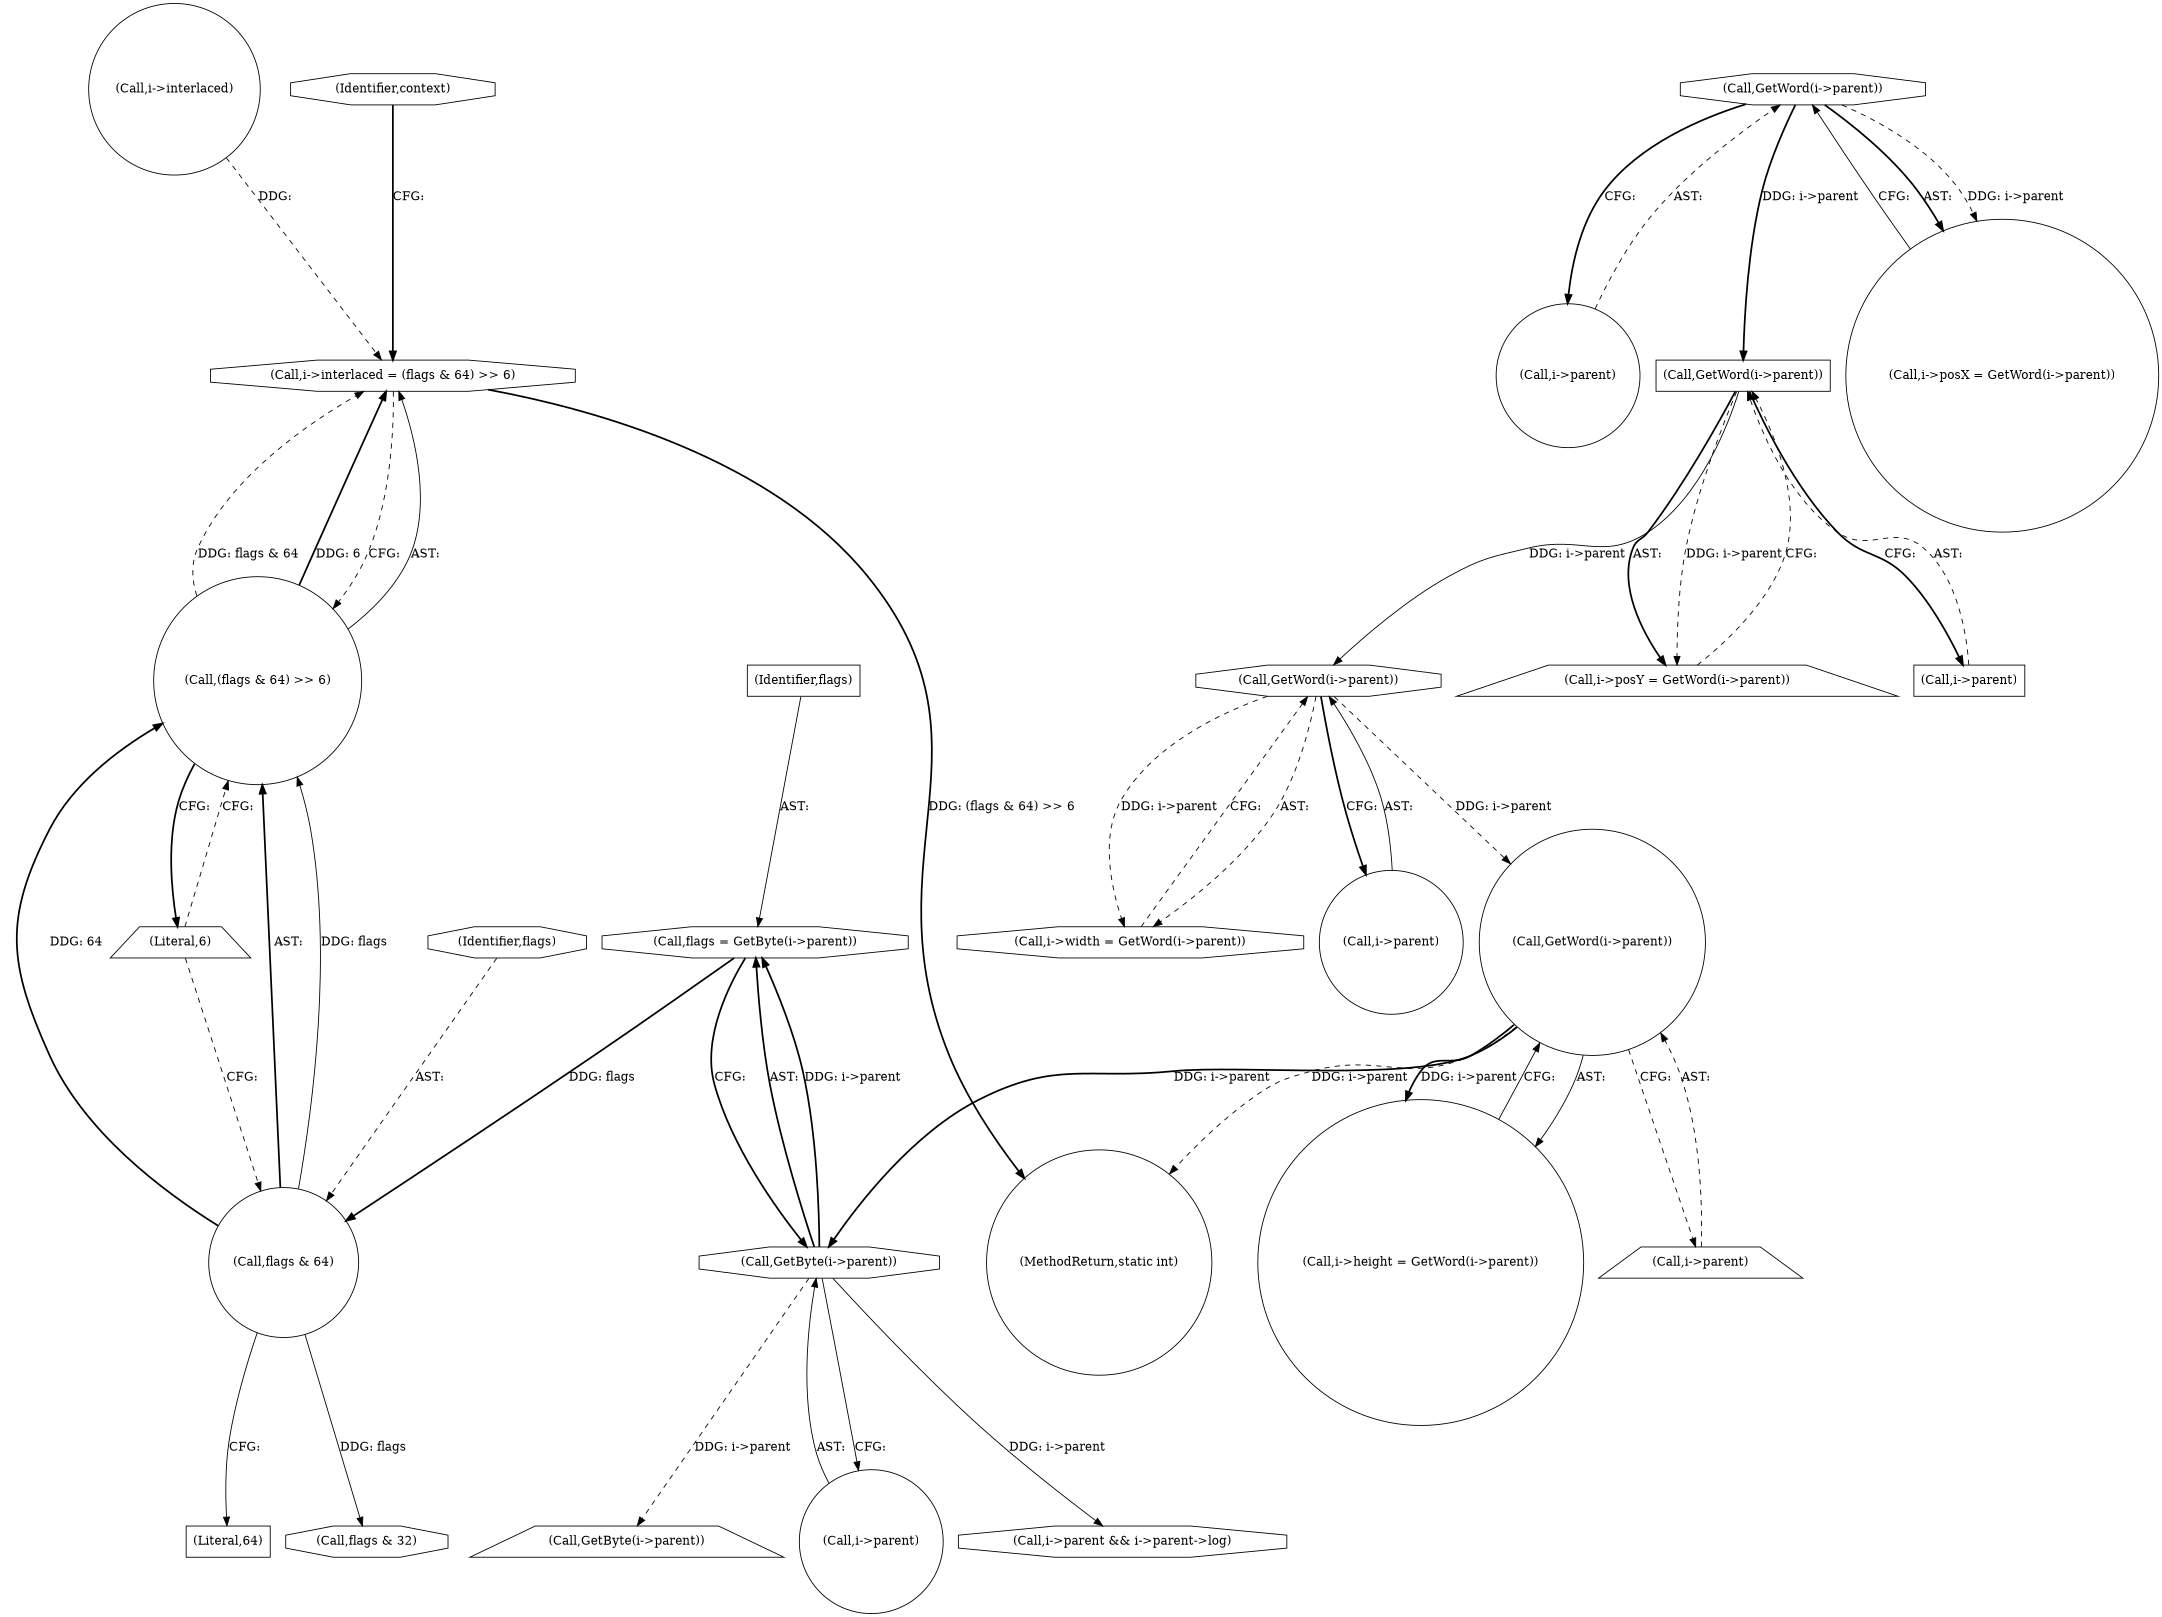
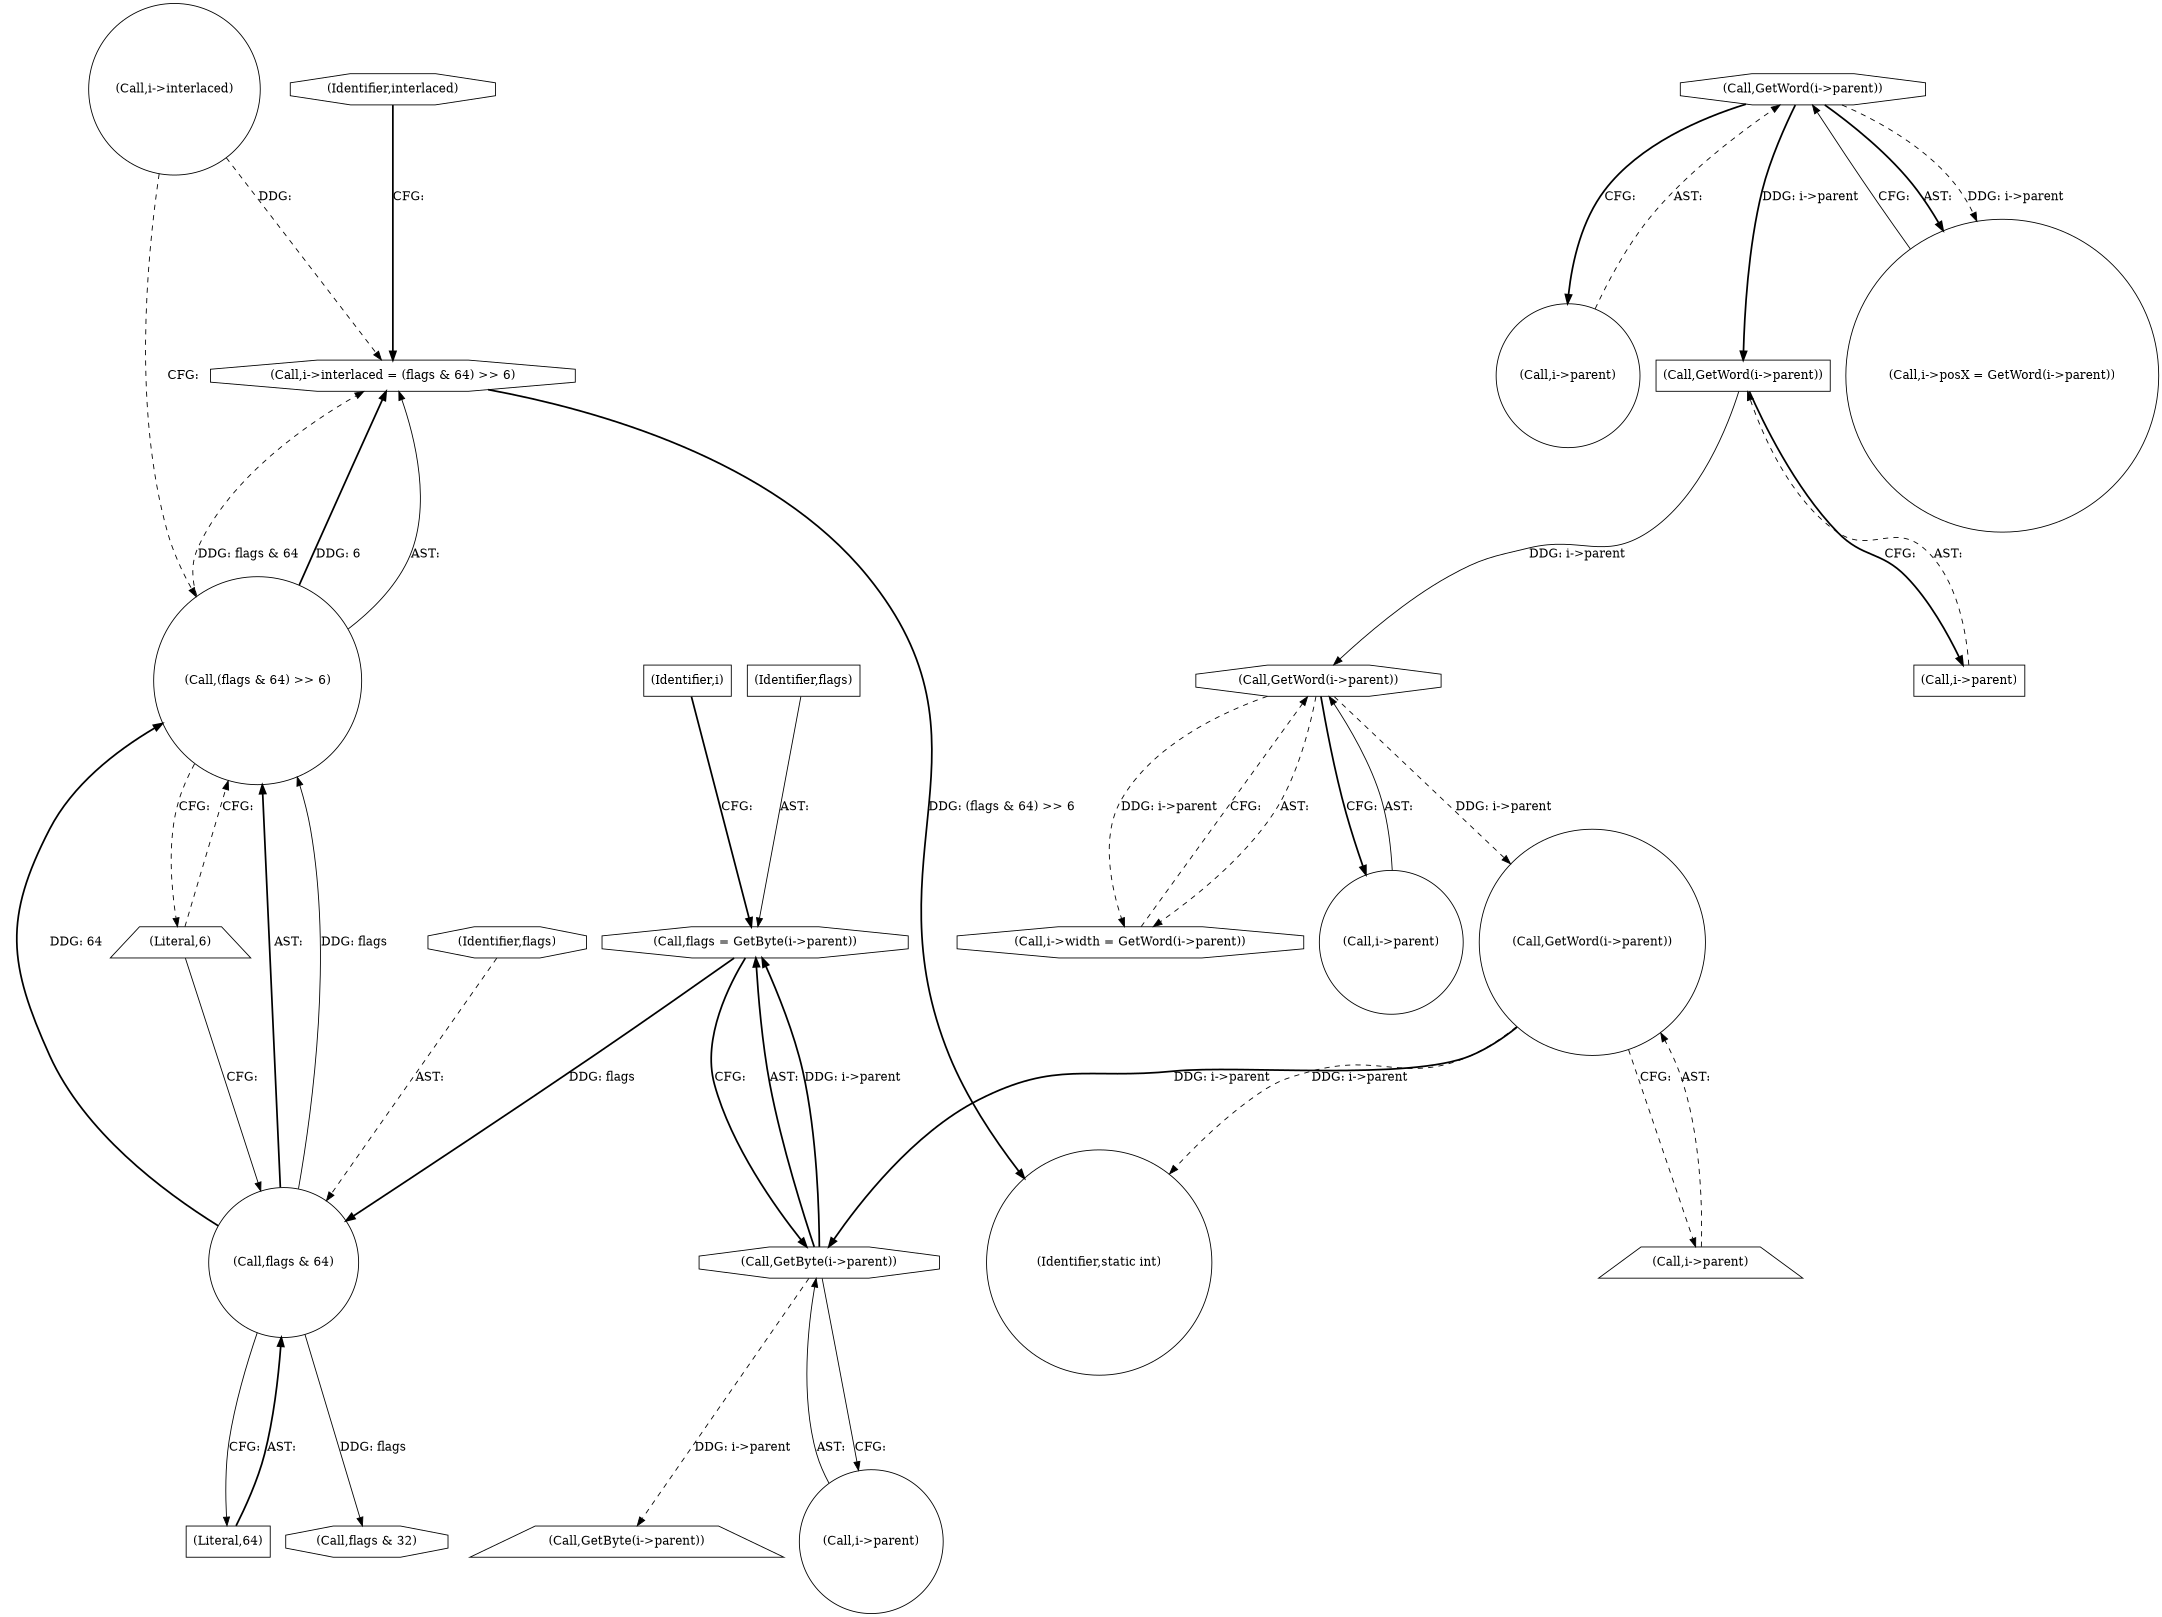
(393, 89) -> (393, 89)
(383, 501) -> (146, 384)
none -> (688, 681)
(1677, 681) -> none
(172, 839) -> (172, 839)
(222, 1070) -> (222, 1070)
(1099, 1263) -> (1099, 1263)
(1421, 1263) -> none
none -> (268, 1439)
(1123, 1542) -> none
